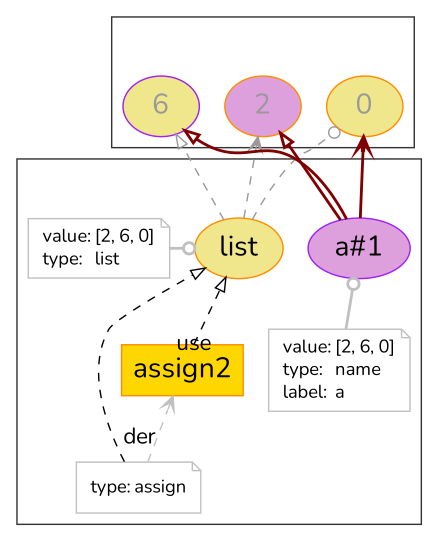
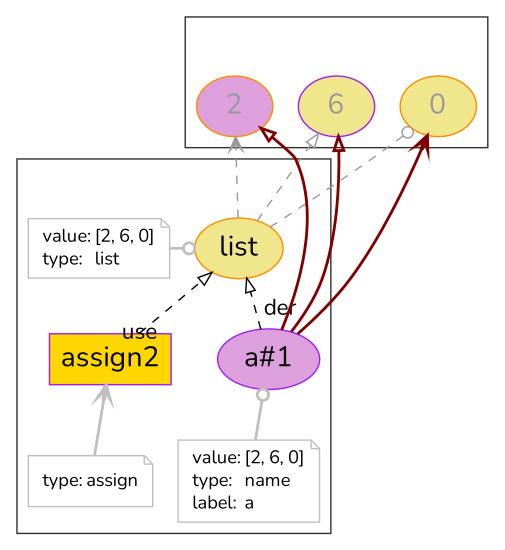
(102, 347) -> (256, 311)
(182, 370) -> (110, 359)
(158, 436) -> (99, 427)
